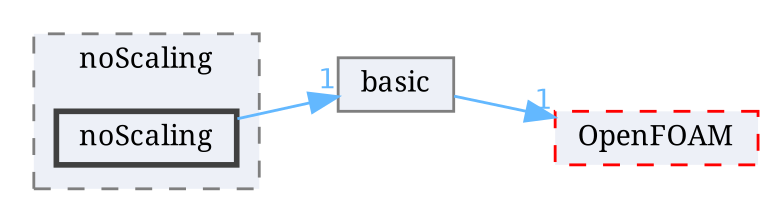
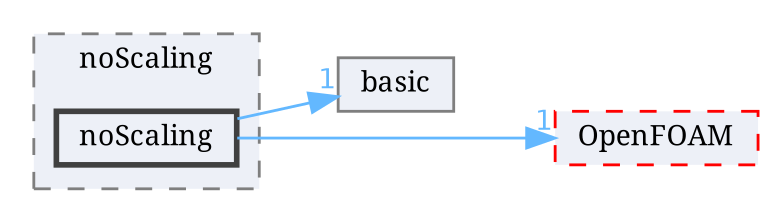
(490, 104) -> (382, 138)
